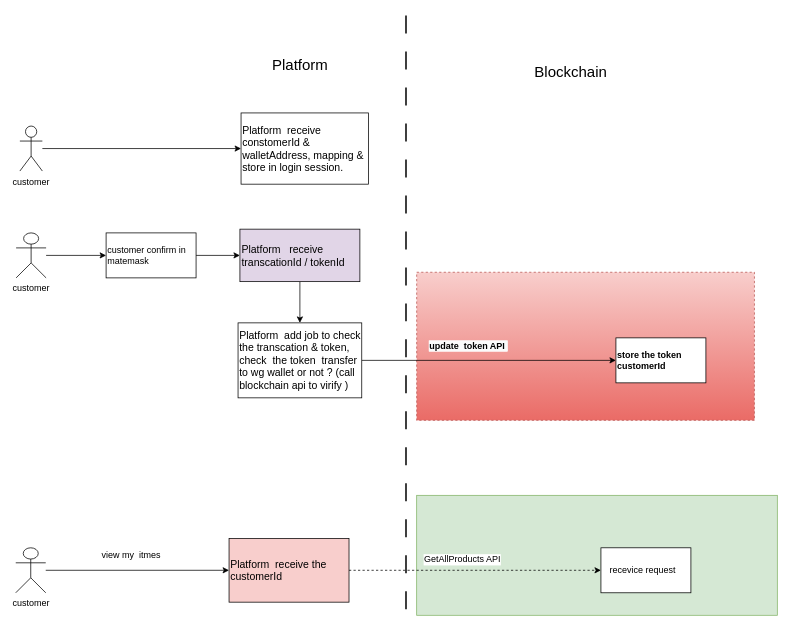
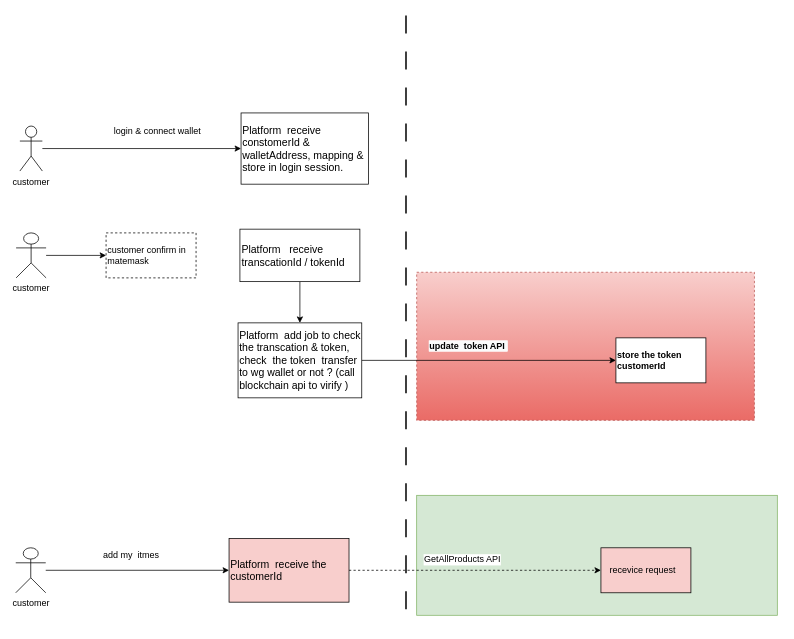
(300, 64) -> none
(571, 72) -> none
none -> (159, 132)
(151, 255) -> (151, 255)
(215, 255) -> none
(300, 255) -> (300, 255)
(133, 555) -> (133, 555)
(646, 570) -> (646, 570)
